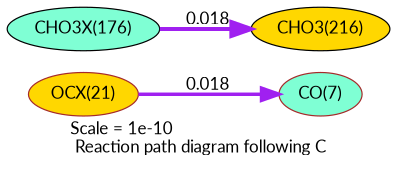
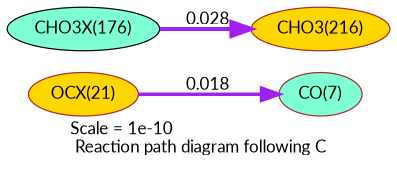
(206, 20) -> (206, 20)
(321, 29) -> (321, 29)
